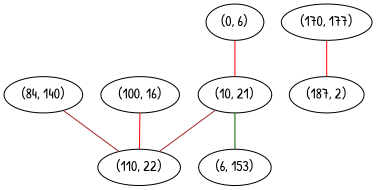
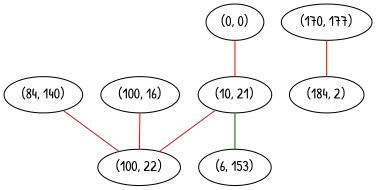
(235, 22) -> (235, 22)
(327, 95) -> (327, 95)
(139, 167) -> (139, 167)
